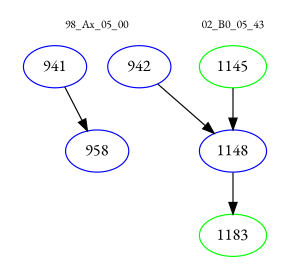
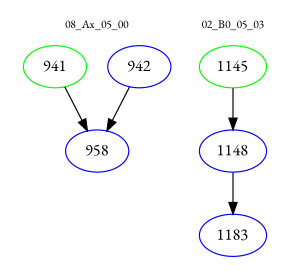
(97, 25) -> (97, 25)
(233, 25) -> (233, 25)
(55, 67) -> (55, 67)
(173, 98) -> (121, 104)
(233, 235) -> (233, 235)
